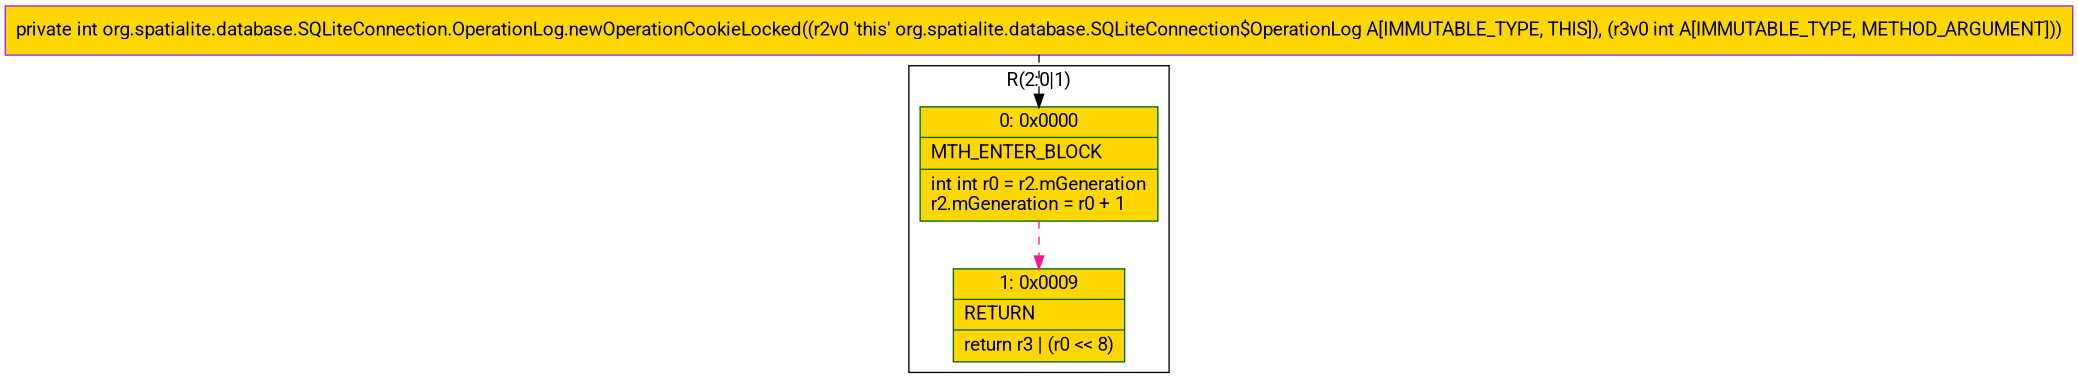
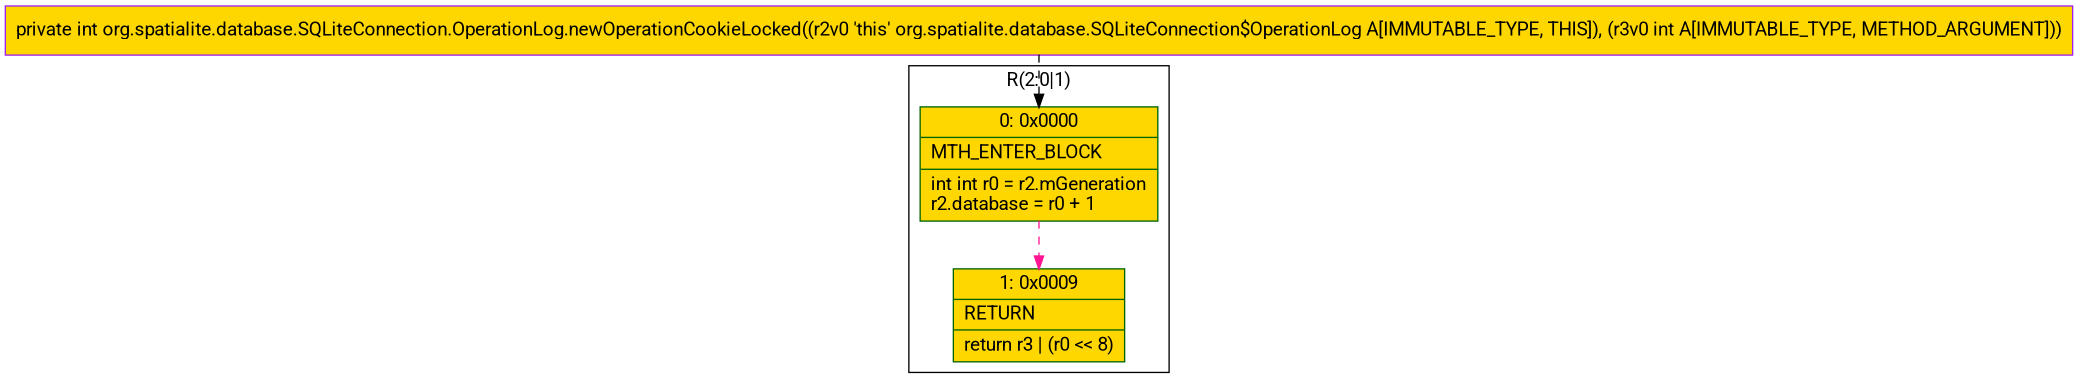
(1028, 204) -> (1013, 204)
